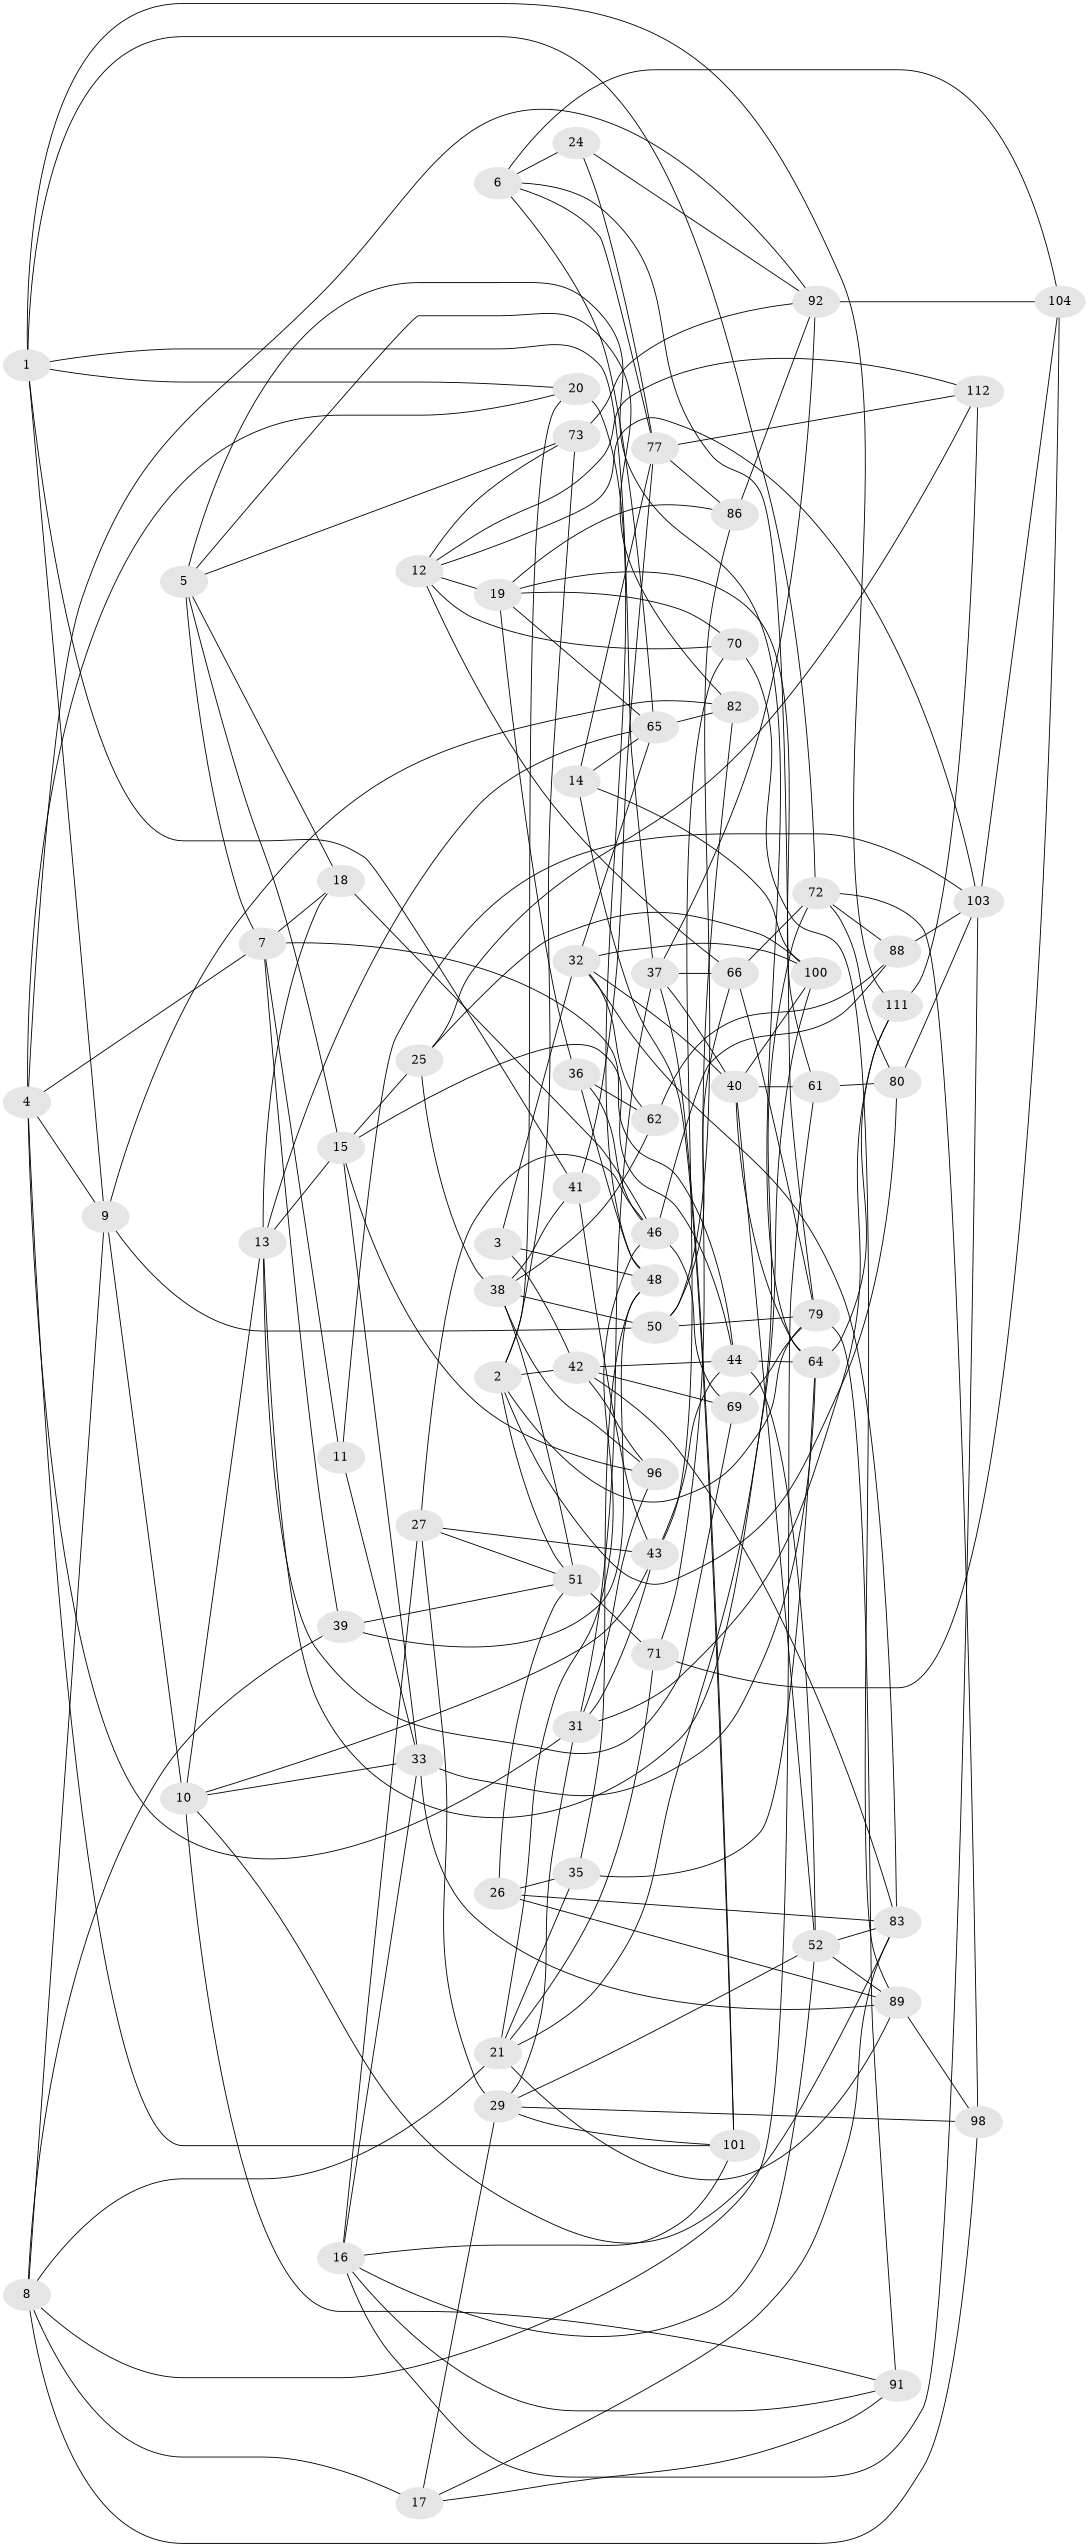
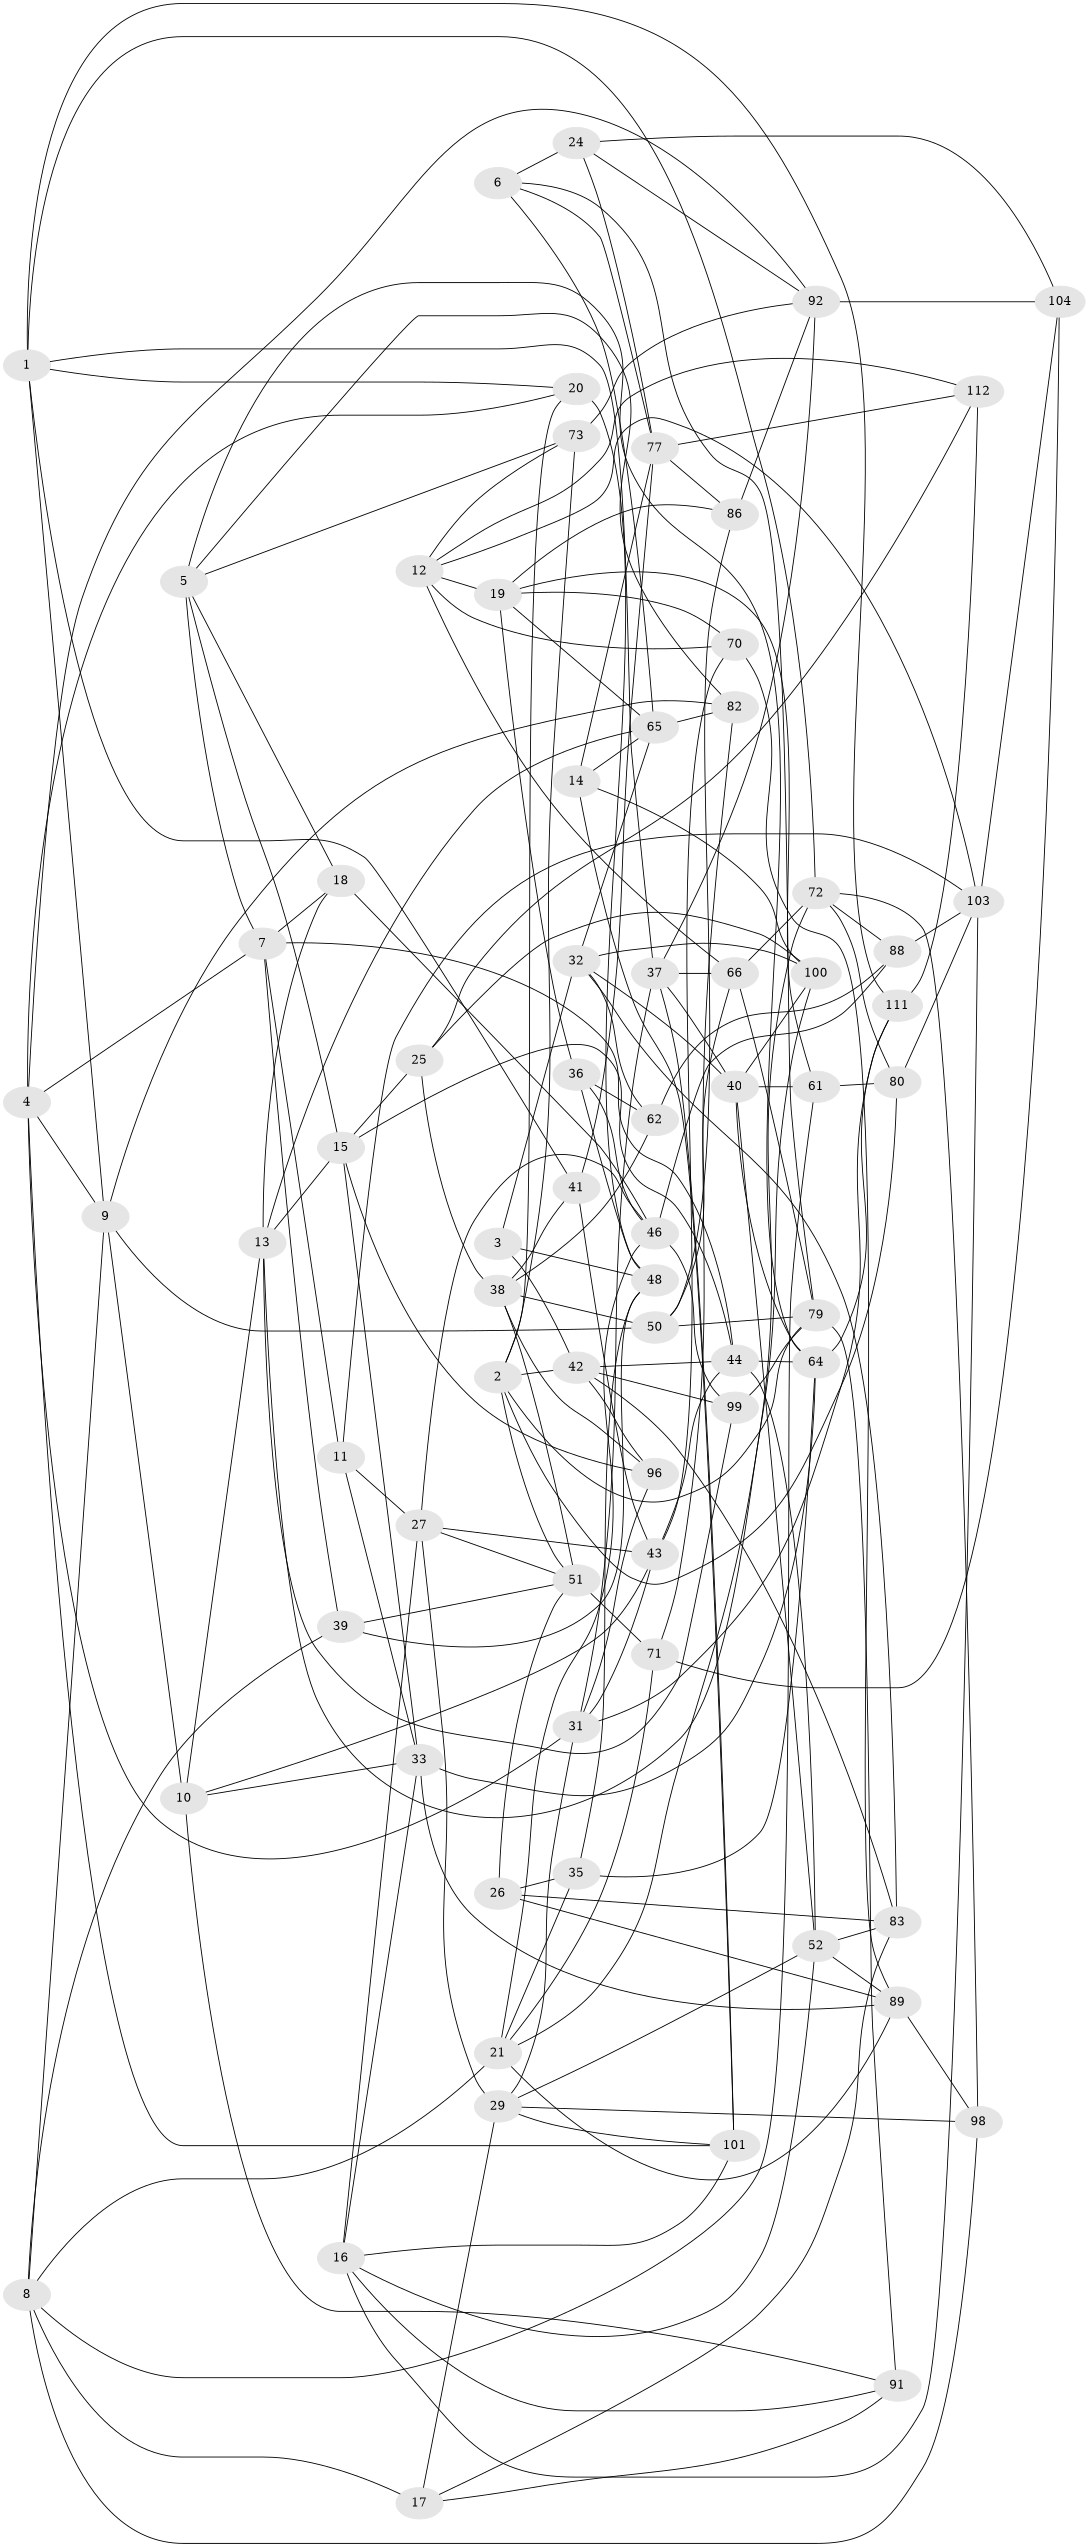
(829, 70) -> (863, 136)
(735, 1408) -> (735, 1408)
none -> (379, 1490)
(529, 2211) -> none
